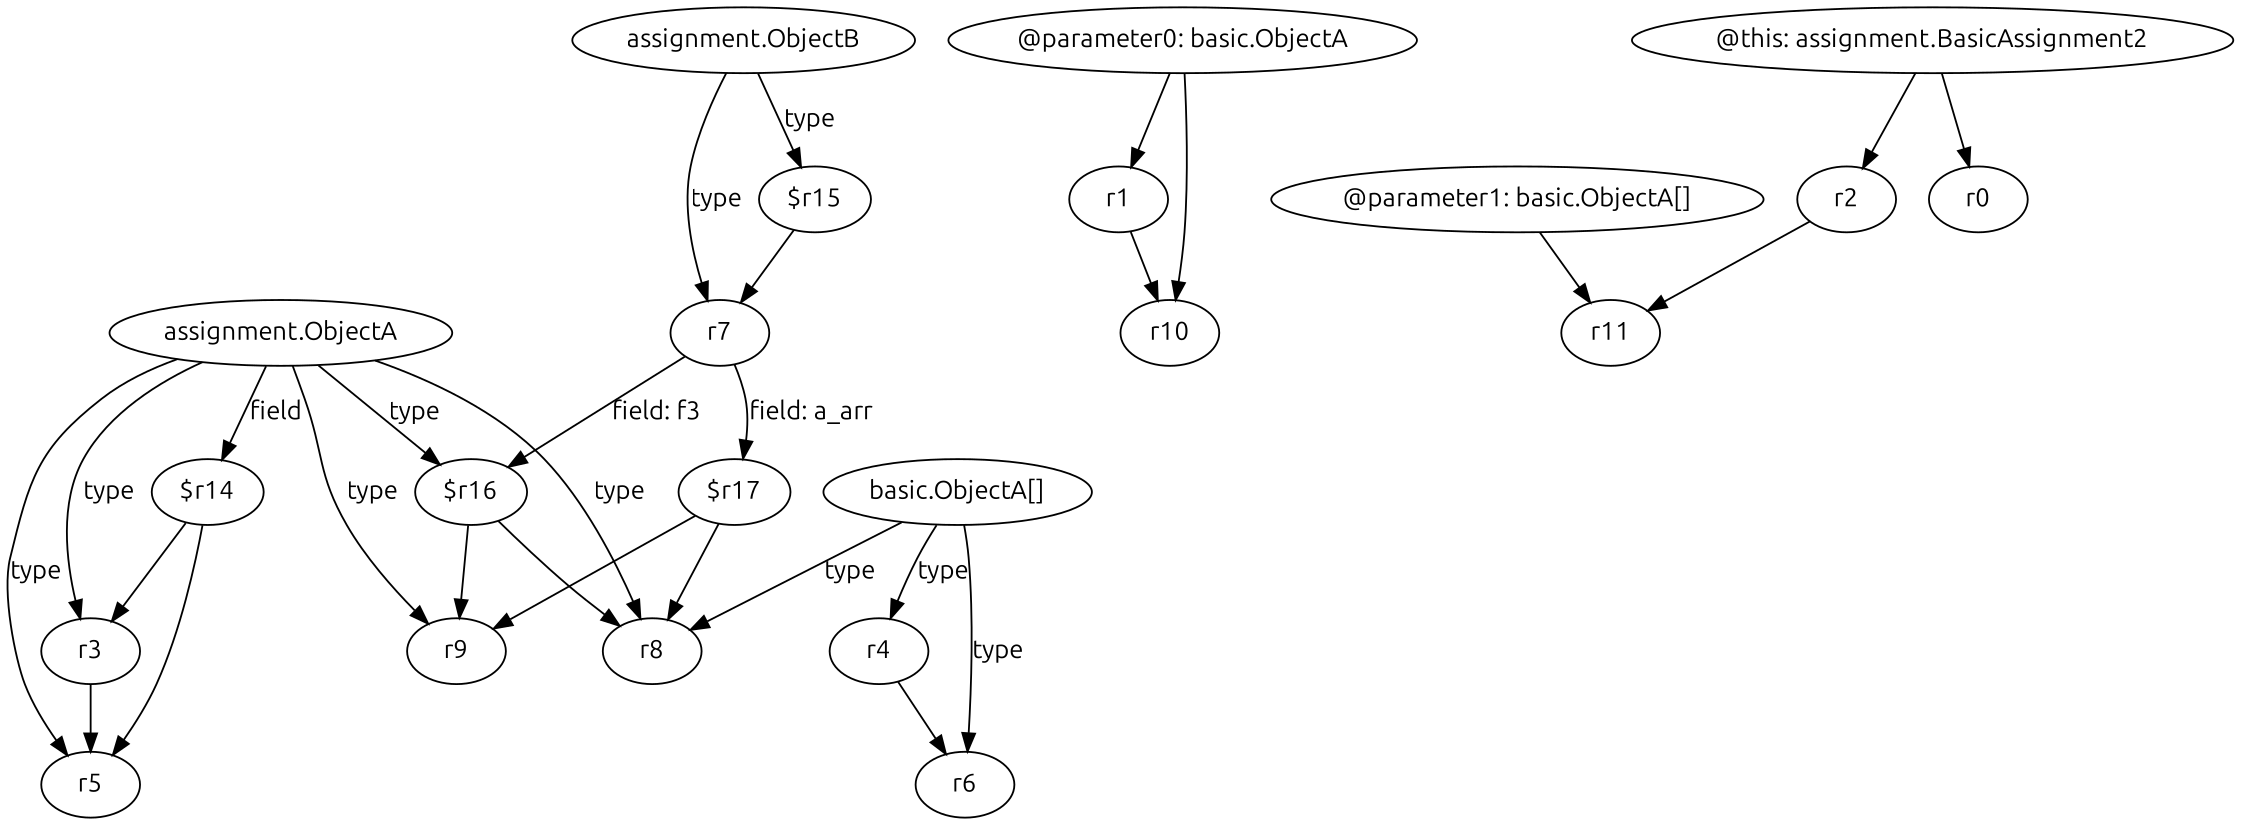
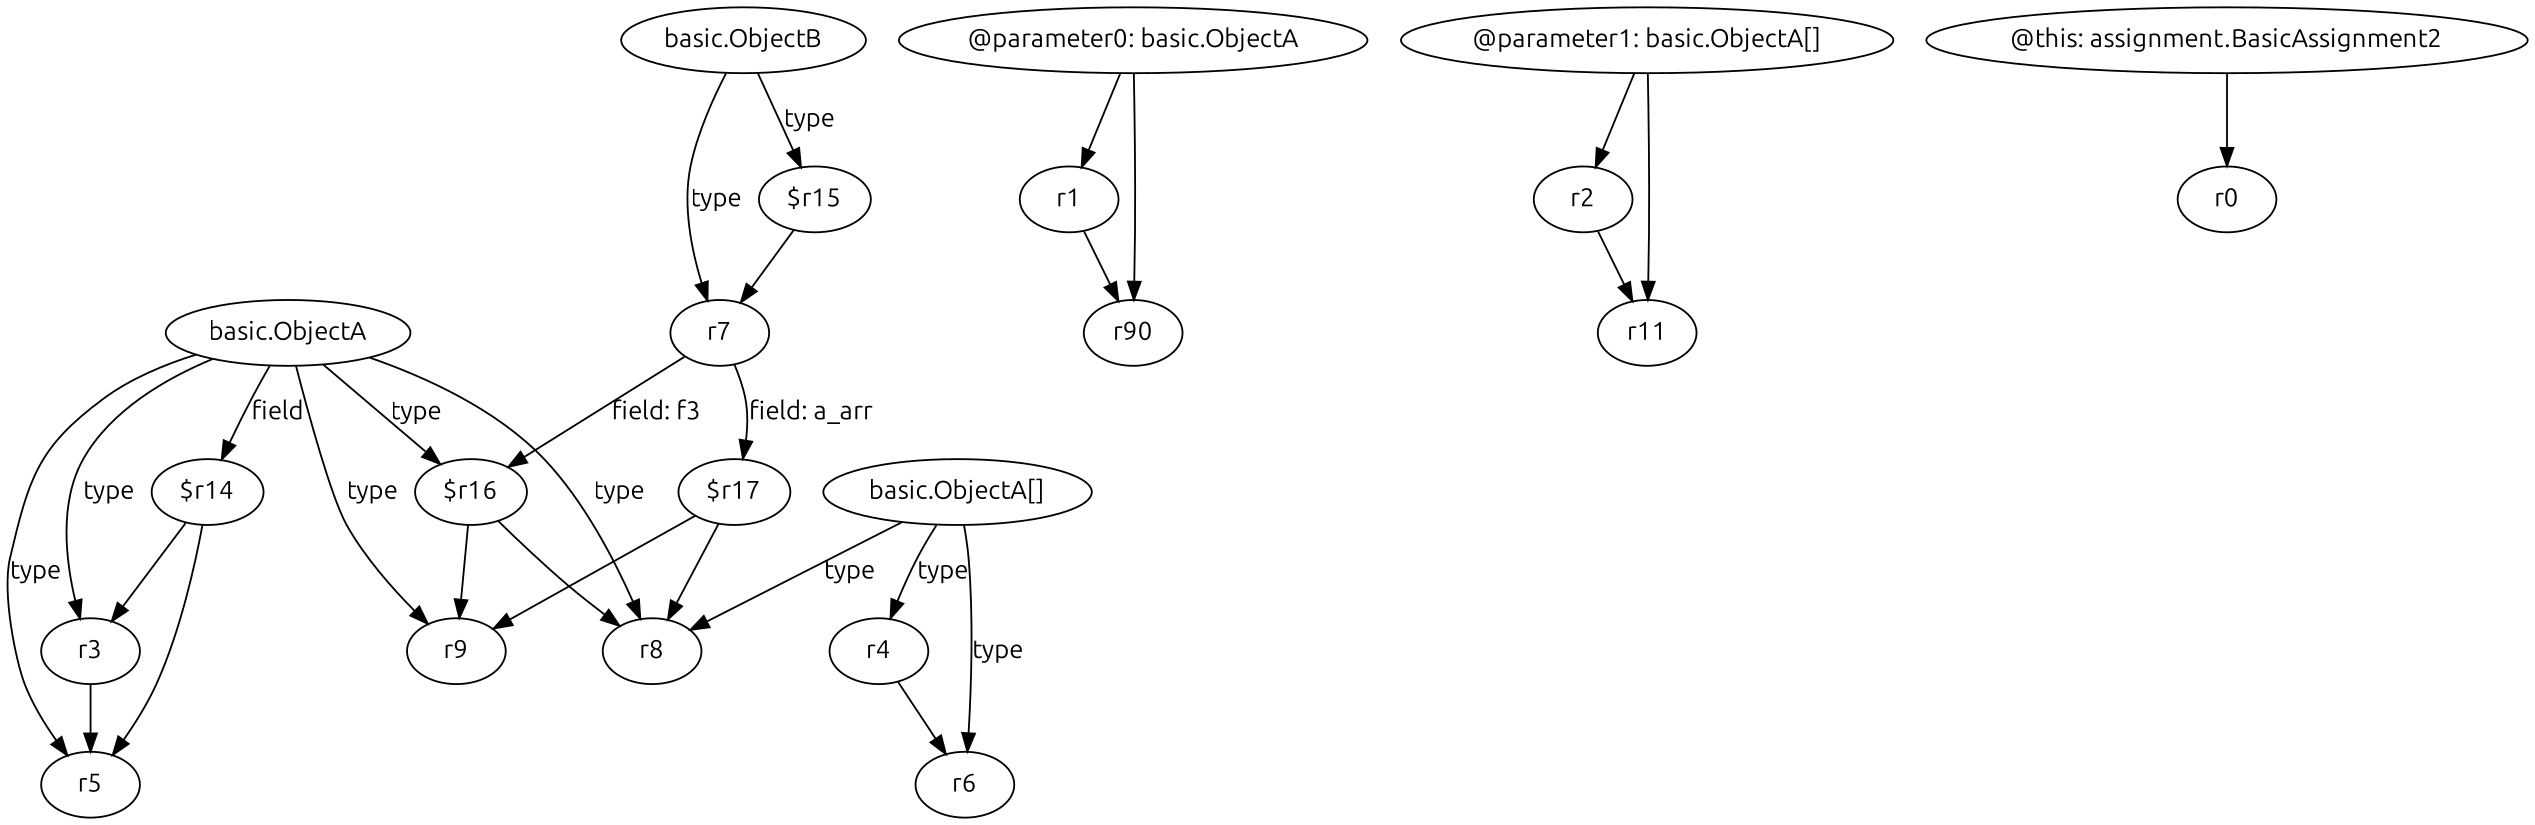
(744, 40) -> (744, 40)
(1894, 113) -> (1618, 112)
(281, 333) -> (288, 333)
(1170, 333) -> (1133, 333)
